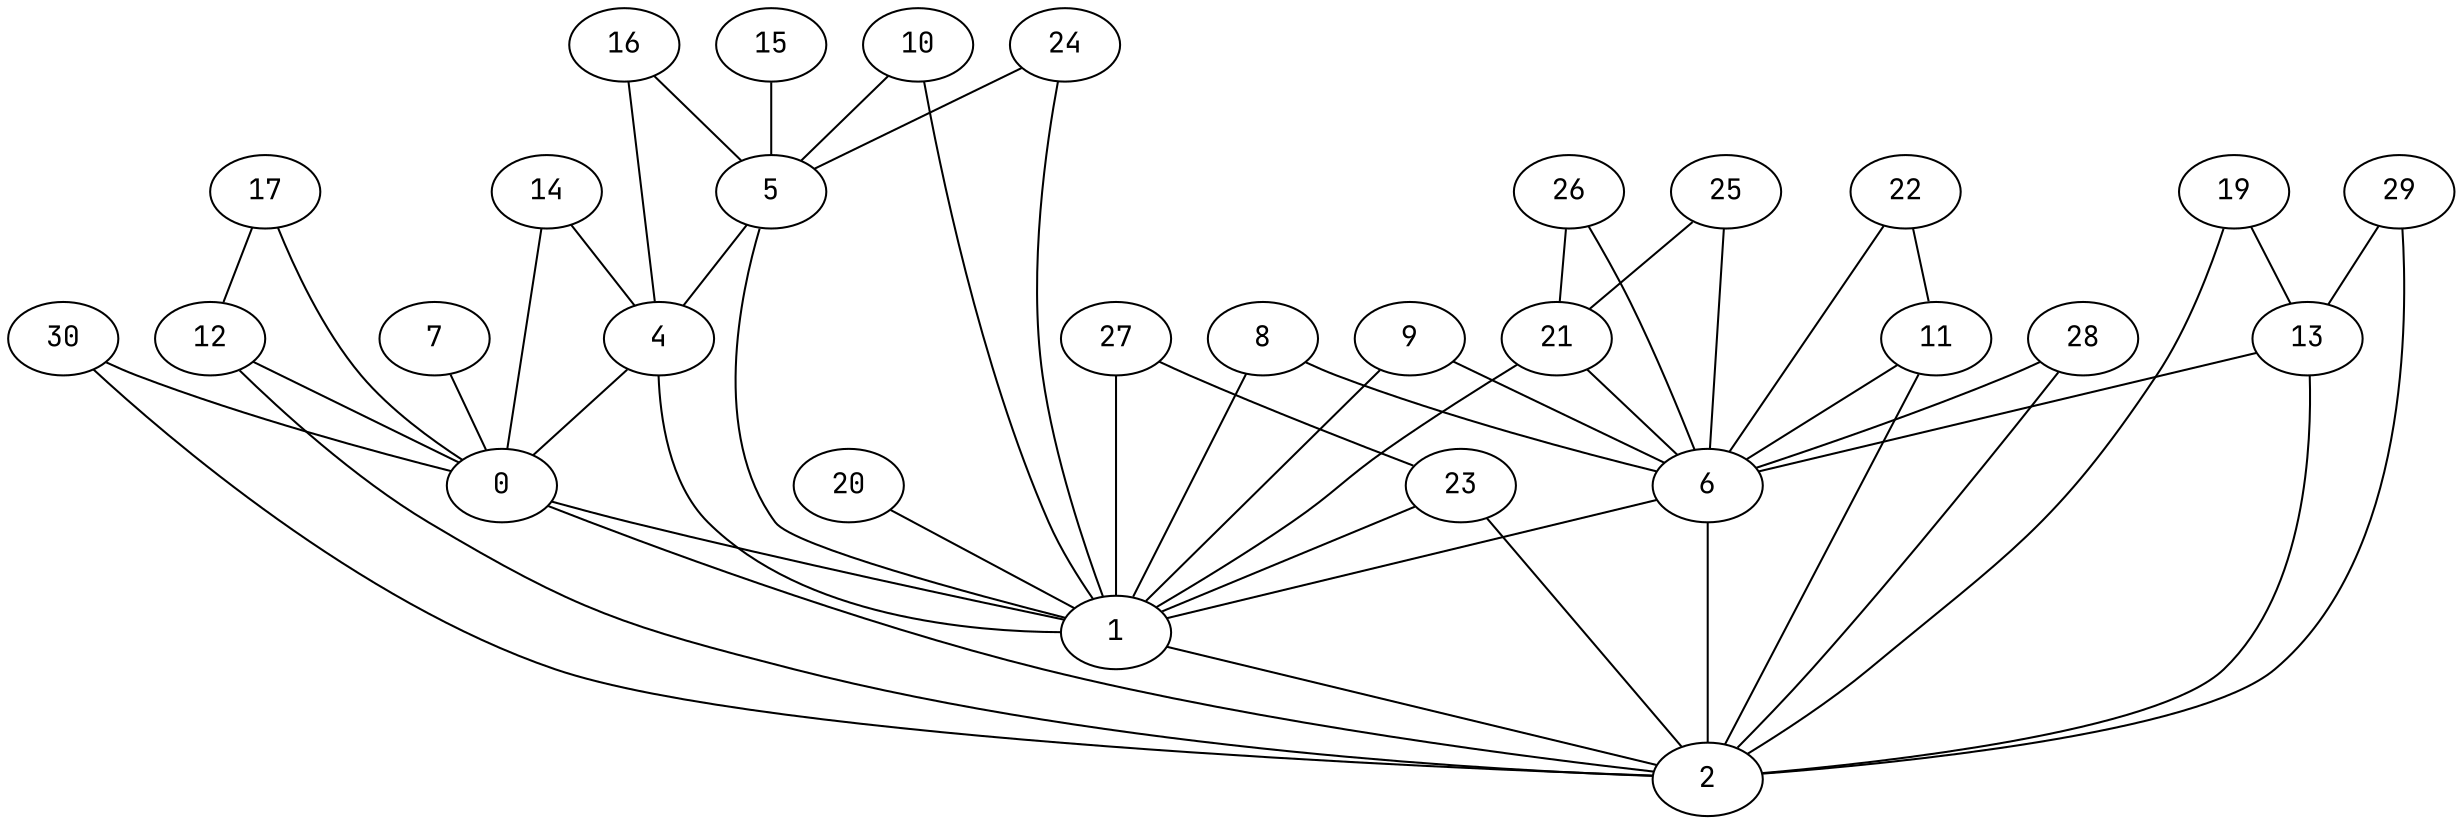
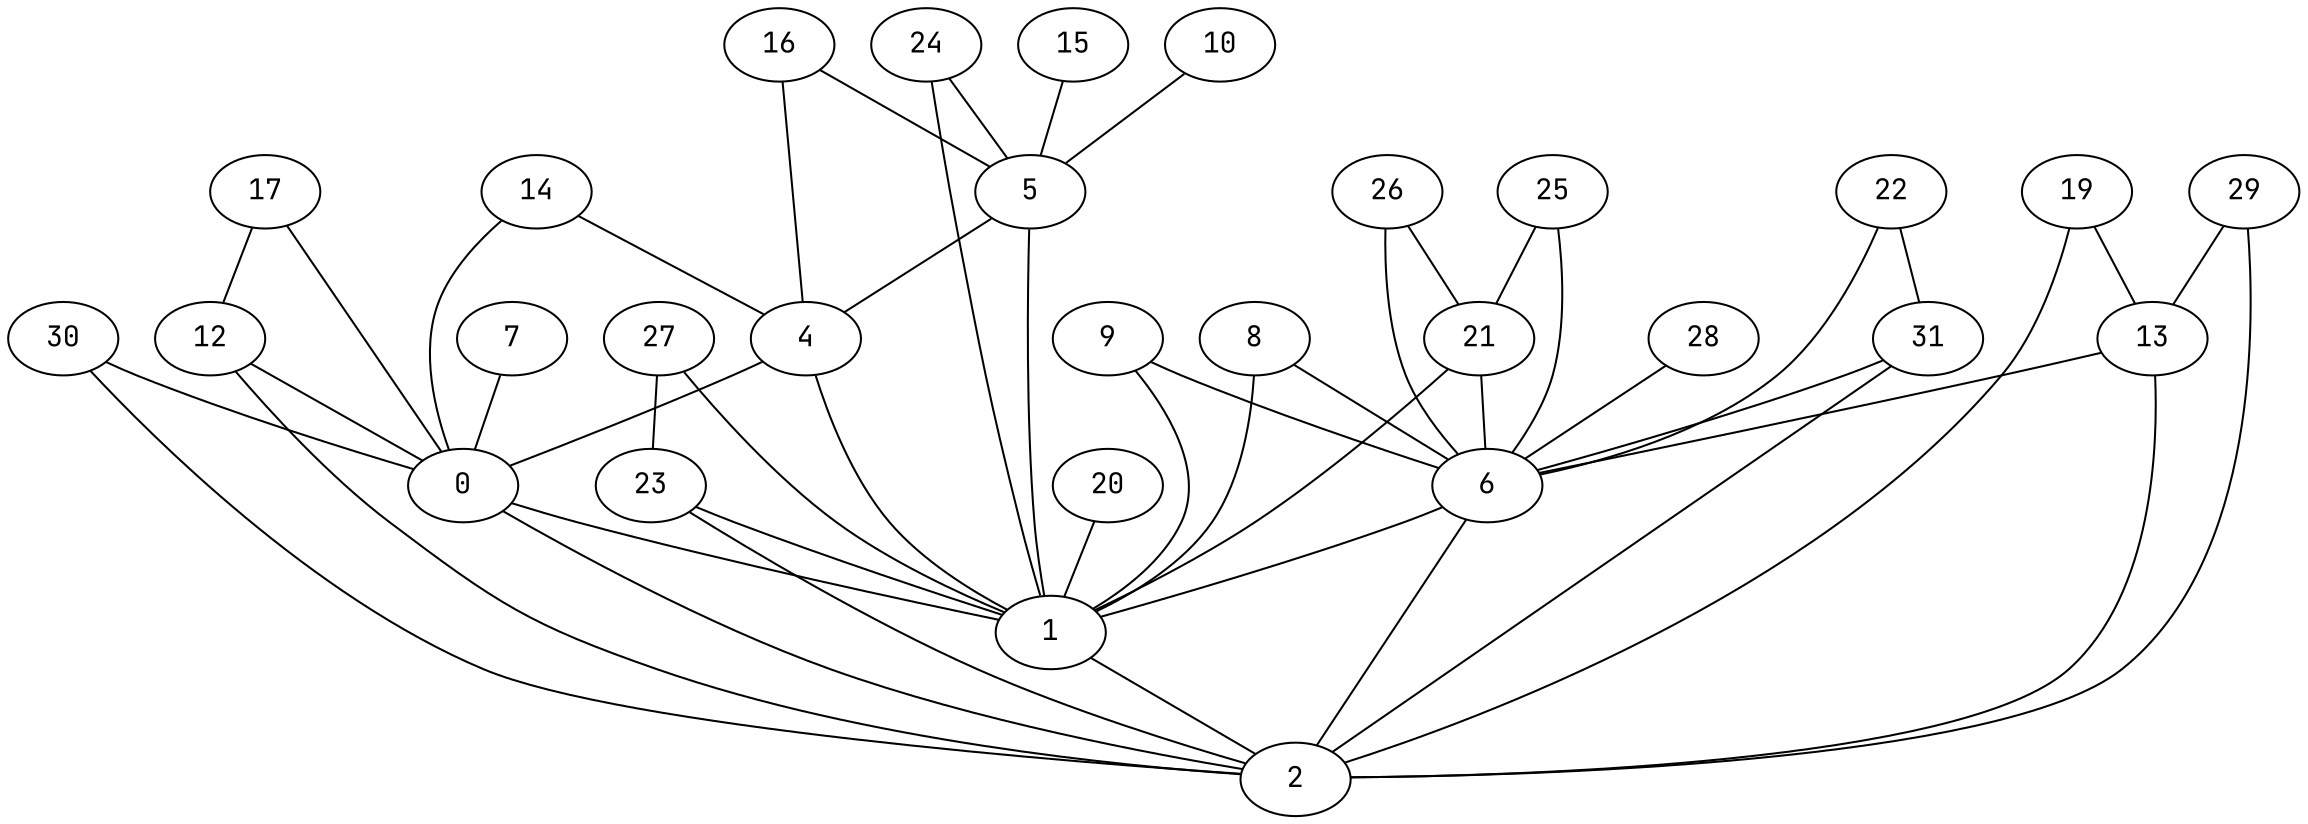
(1936, 339) -> (1928, 339)
(987, 348) -> none
(1903, 564) -> none
